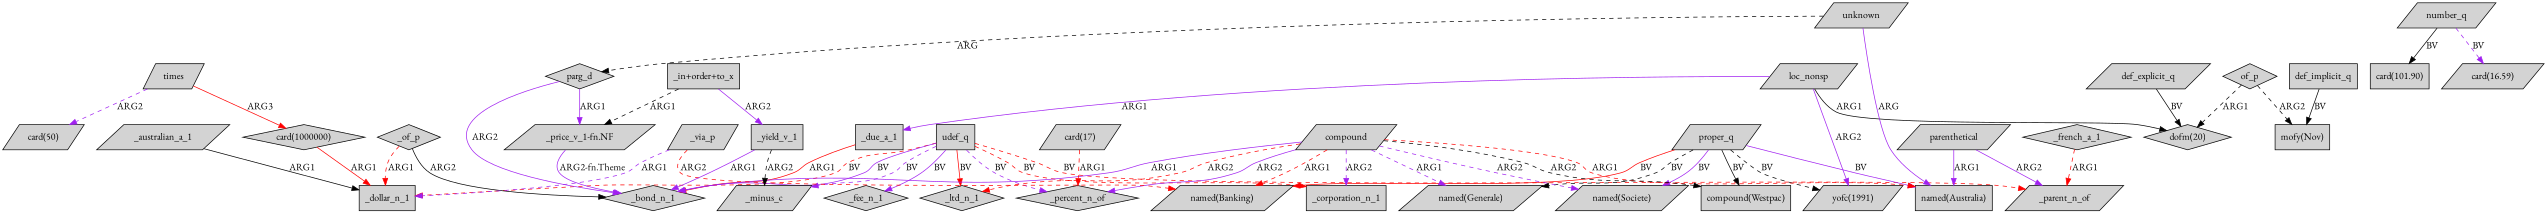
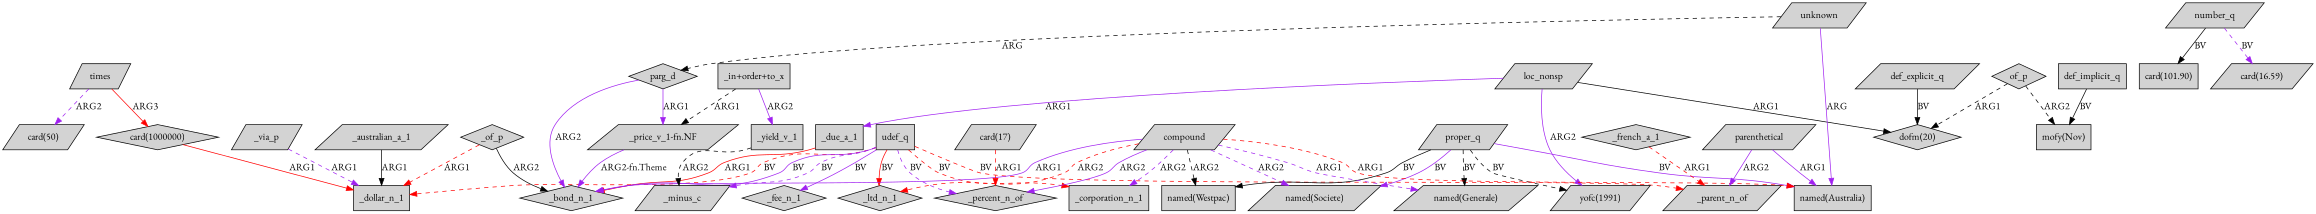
(717, 169) -> none
(1222, 198) -> none
(1746, 198) -> (1198, 198)
